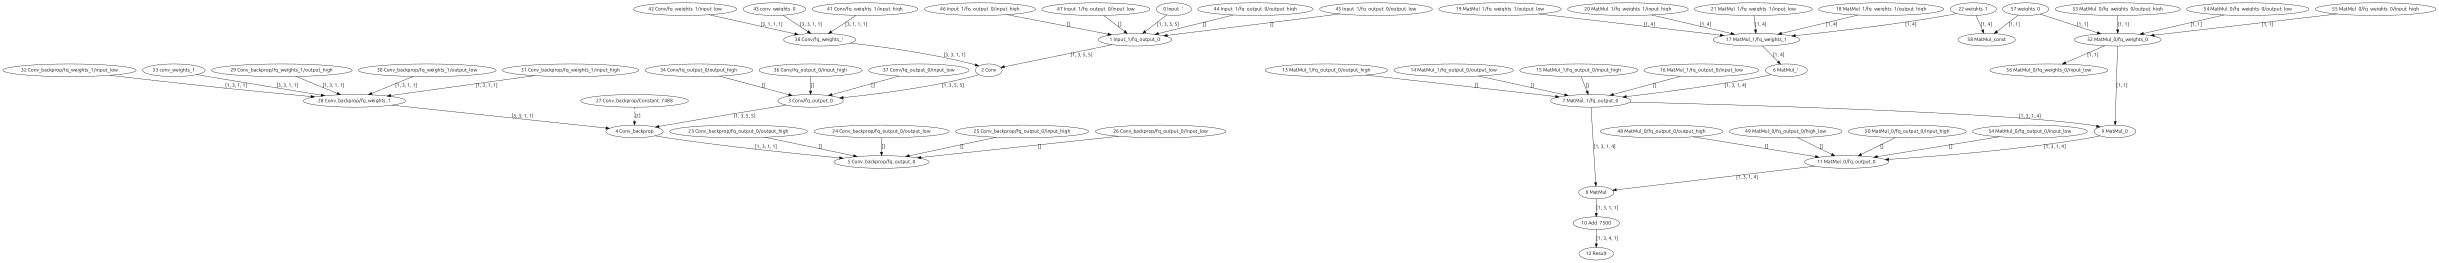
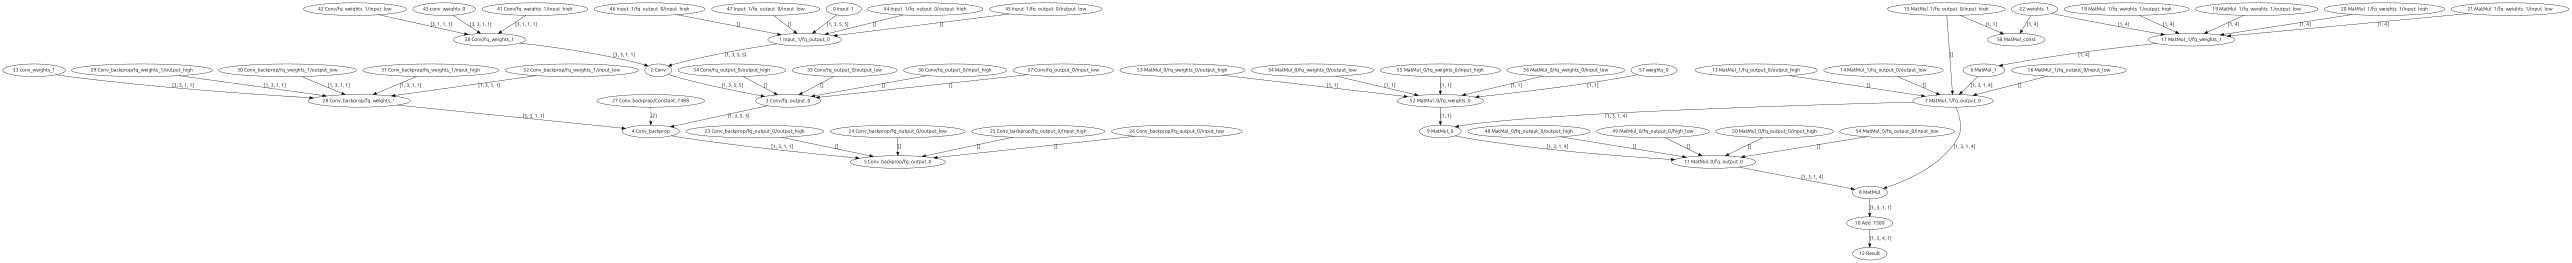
(2008, 23) -> (1980, 24)
(2085, 54) -> (1504, 85)
none -> (845, 70)
